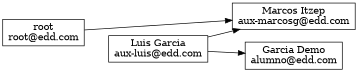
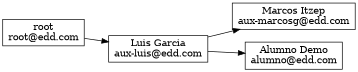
(155, 25) -> (93, 40)
(294, 56) -> (294, 56)
